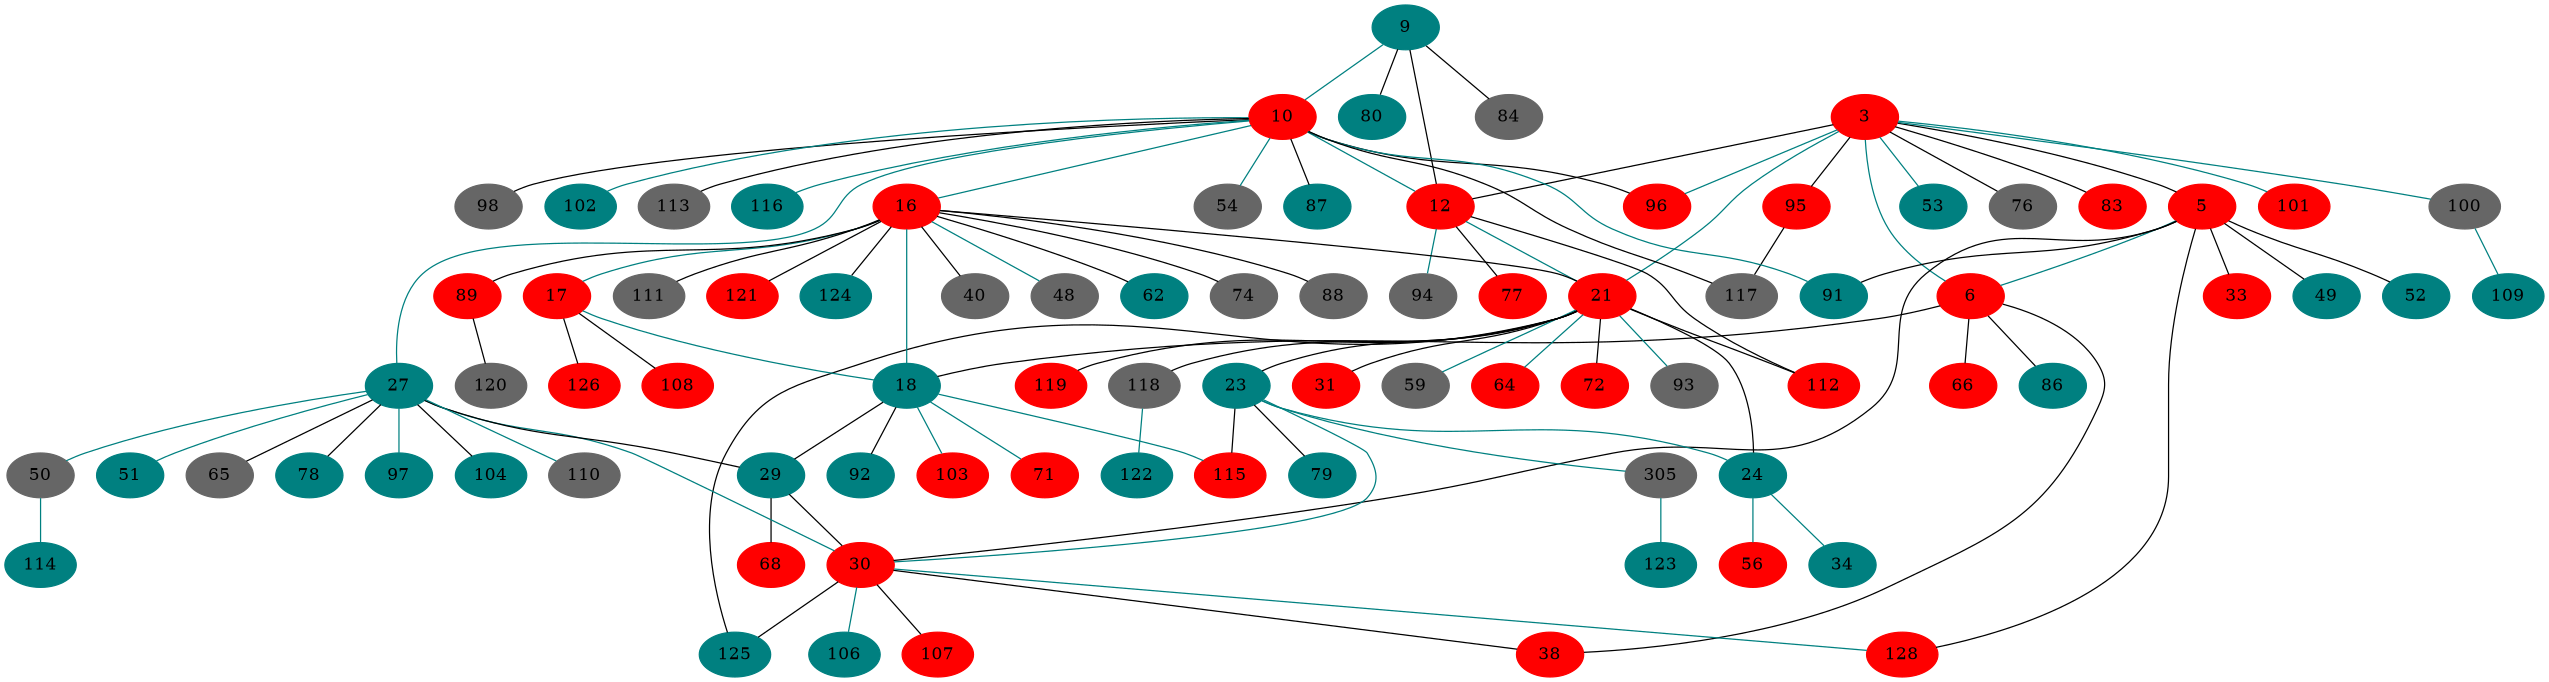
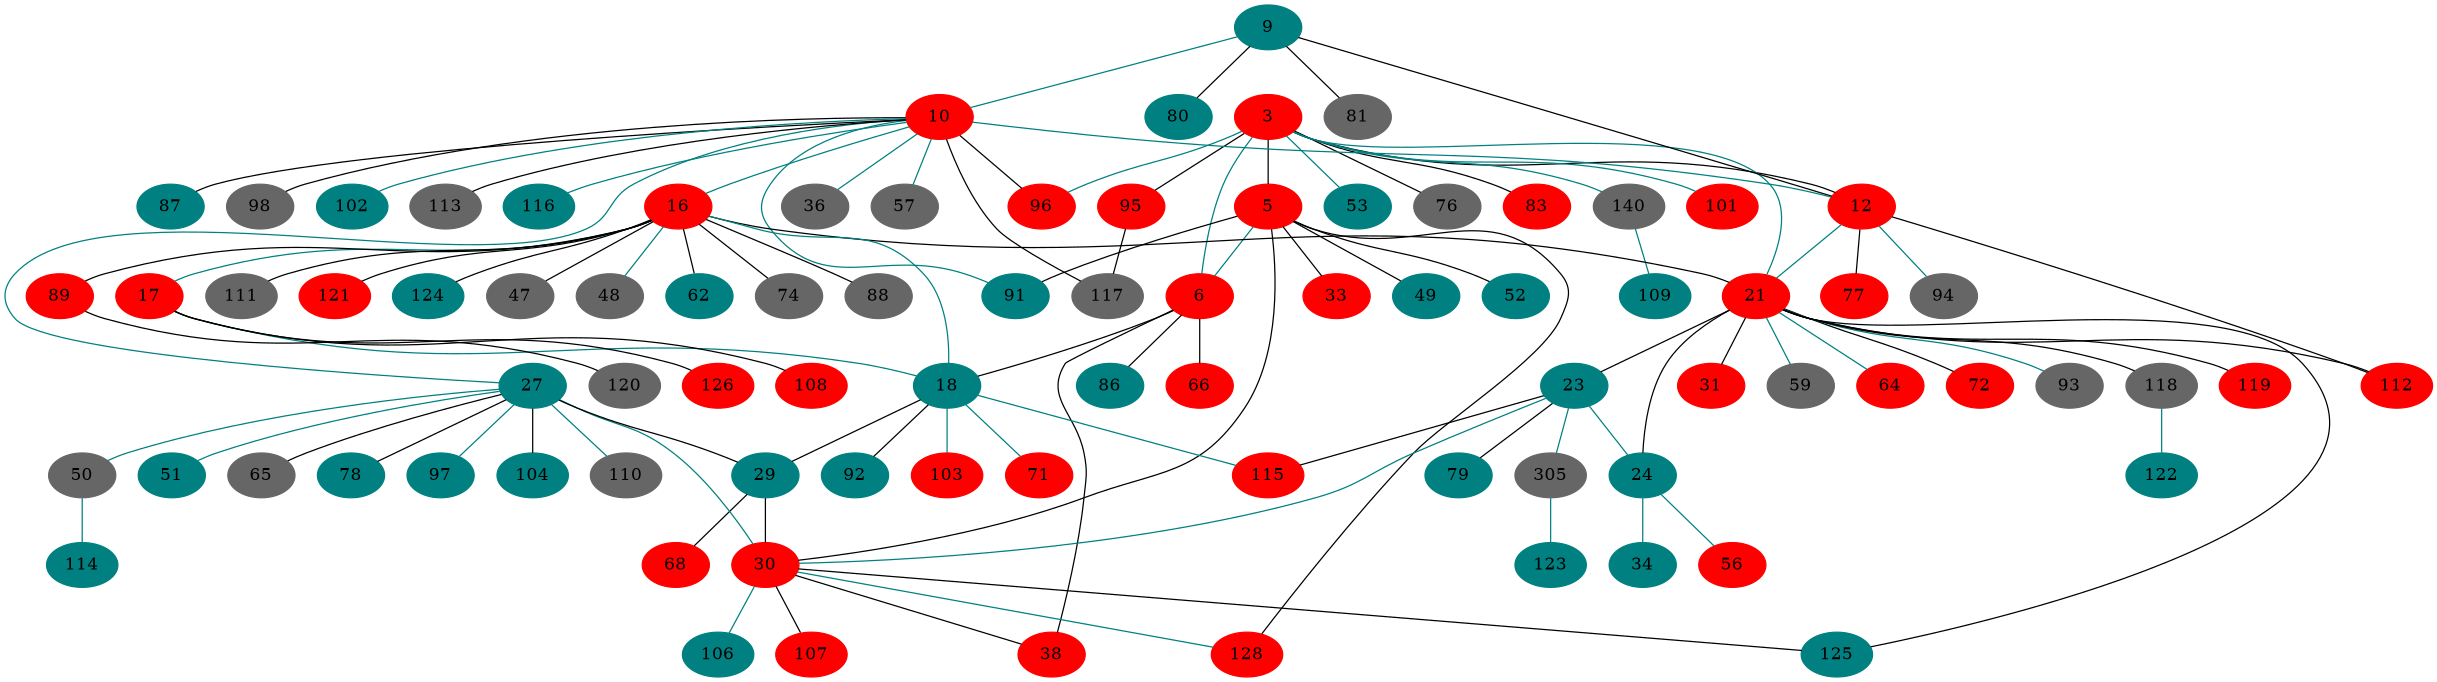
(1509, 117) -> (1358, 117)
none -> (815, 207)
(1228, 207) -> (905, 207)
(2465, 207) -> (1629, 207)
(975, 296) -> (520, 296)
